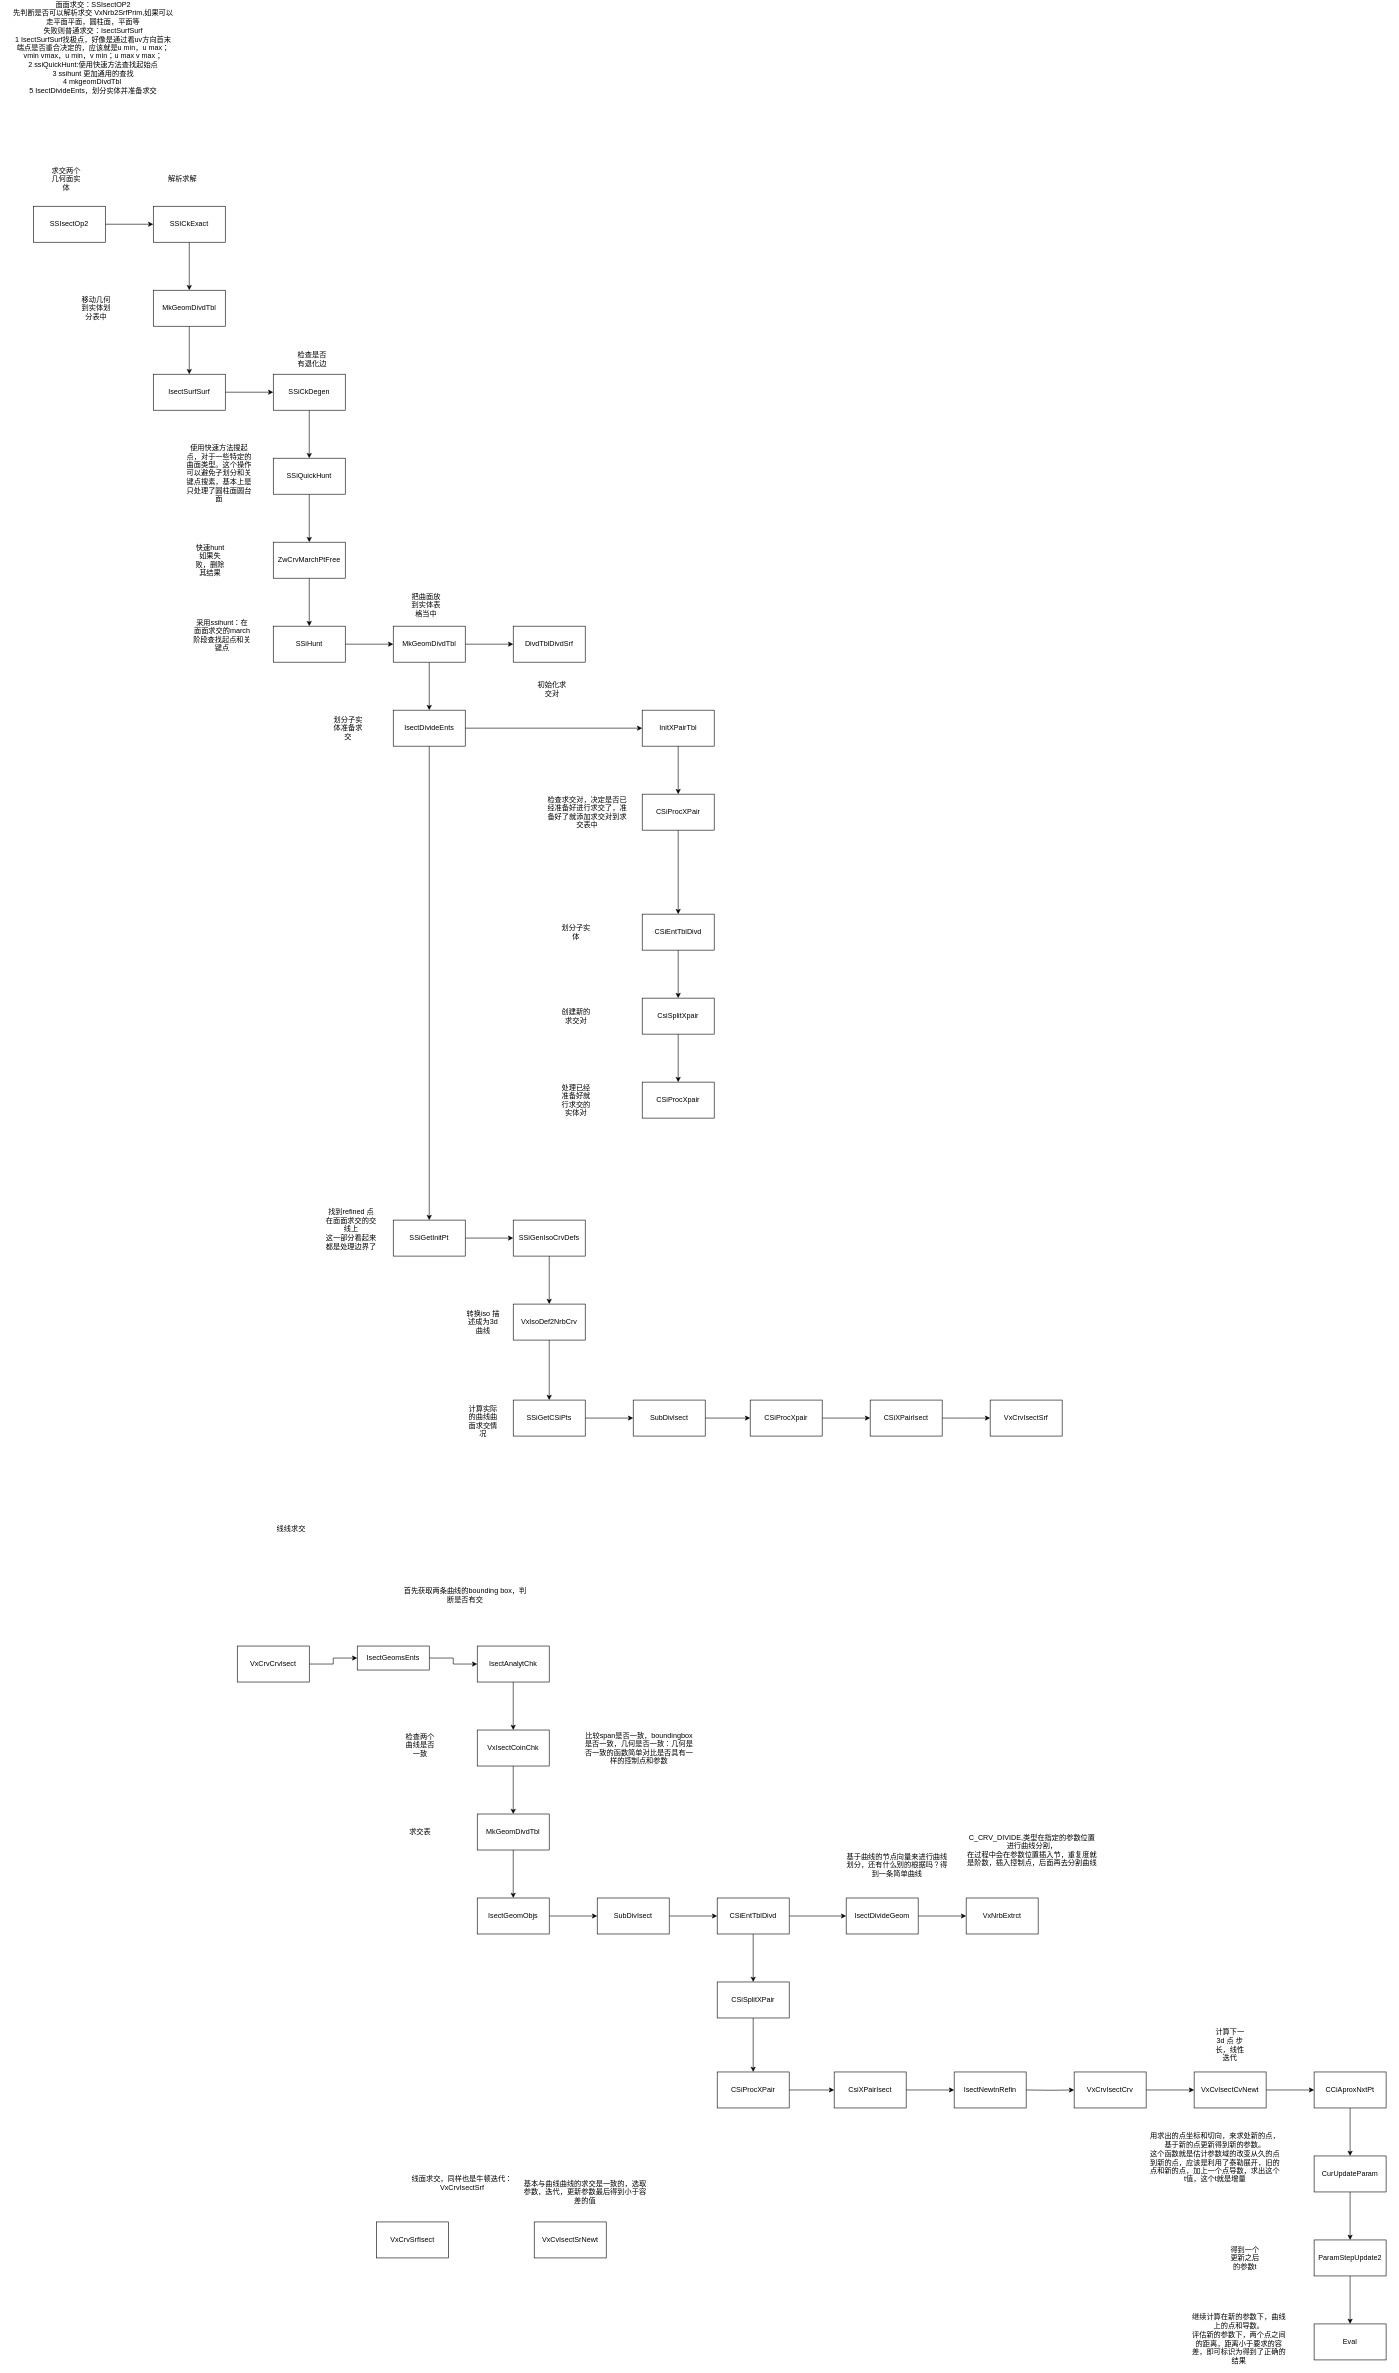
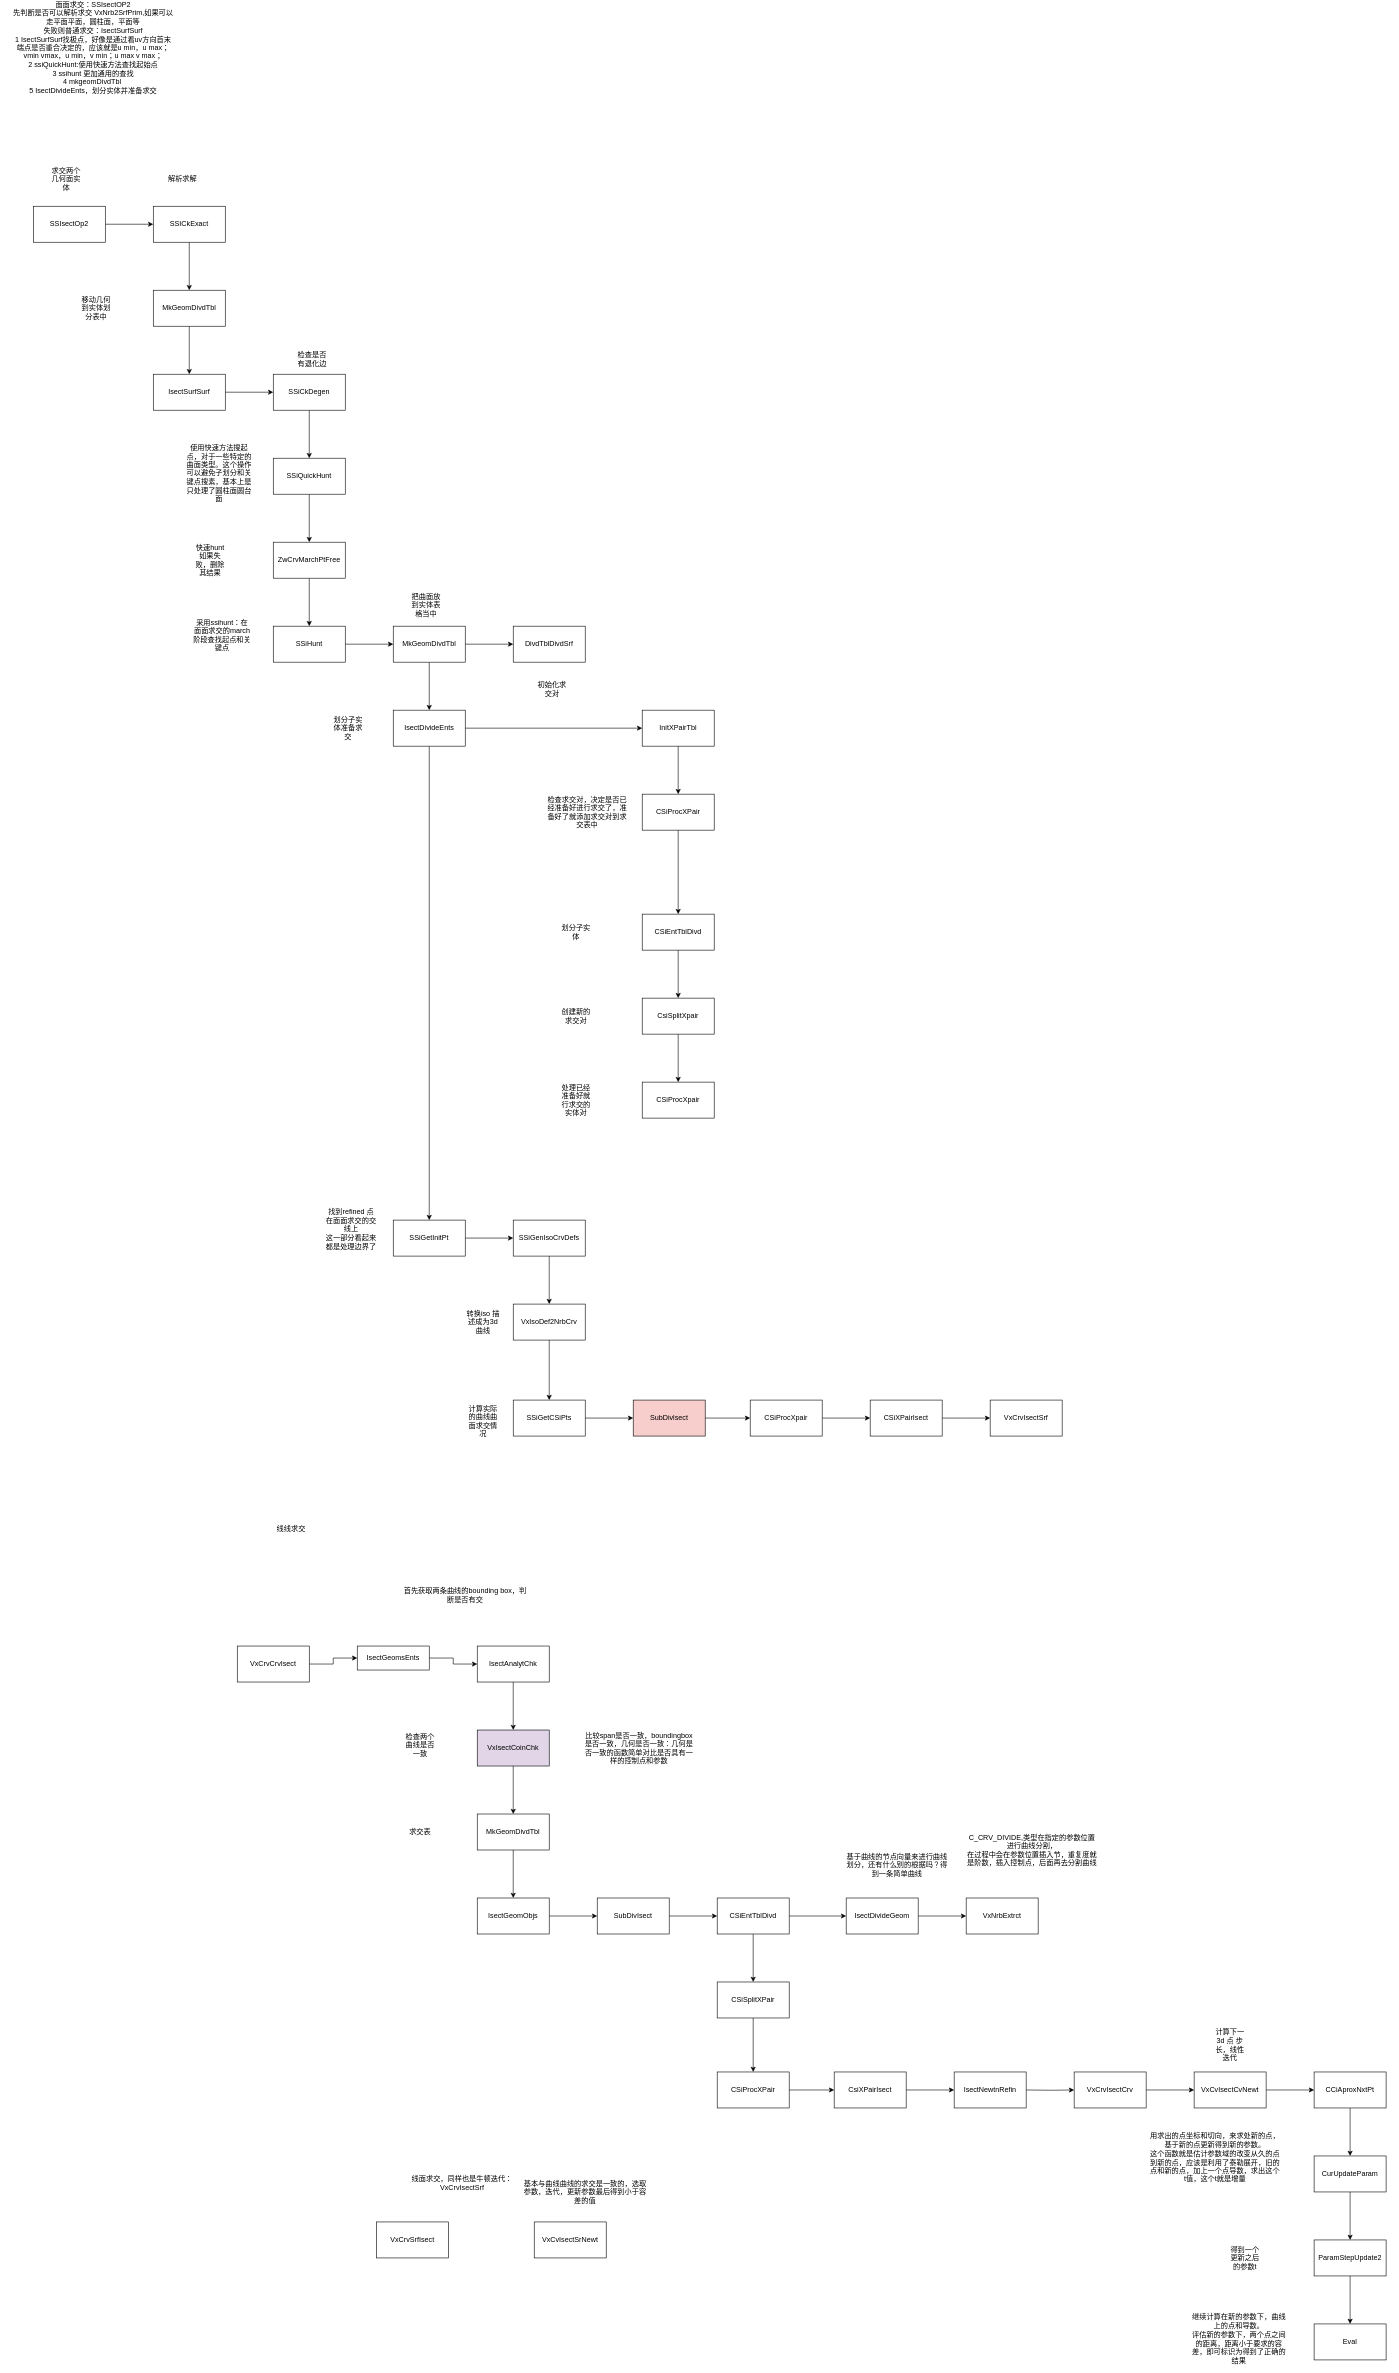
(669, 1418) -> (669, 1418)
(513, 1748) -> (513, 1748)
